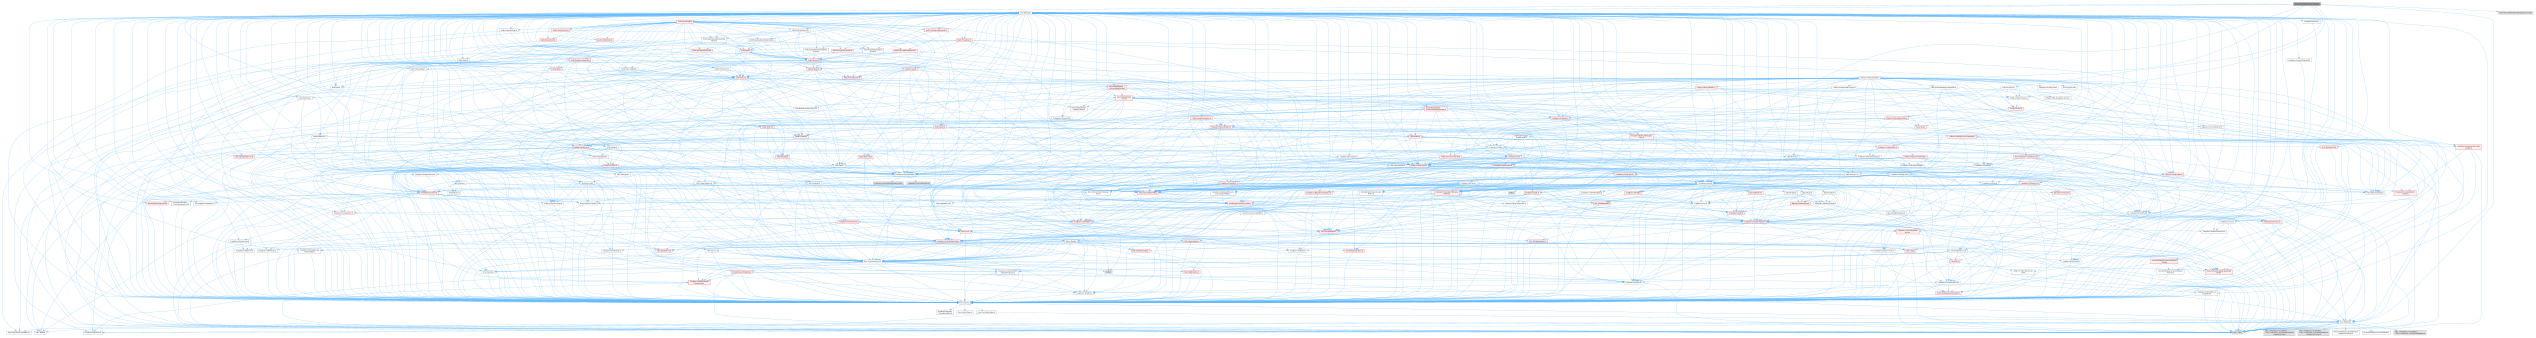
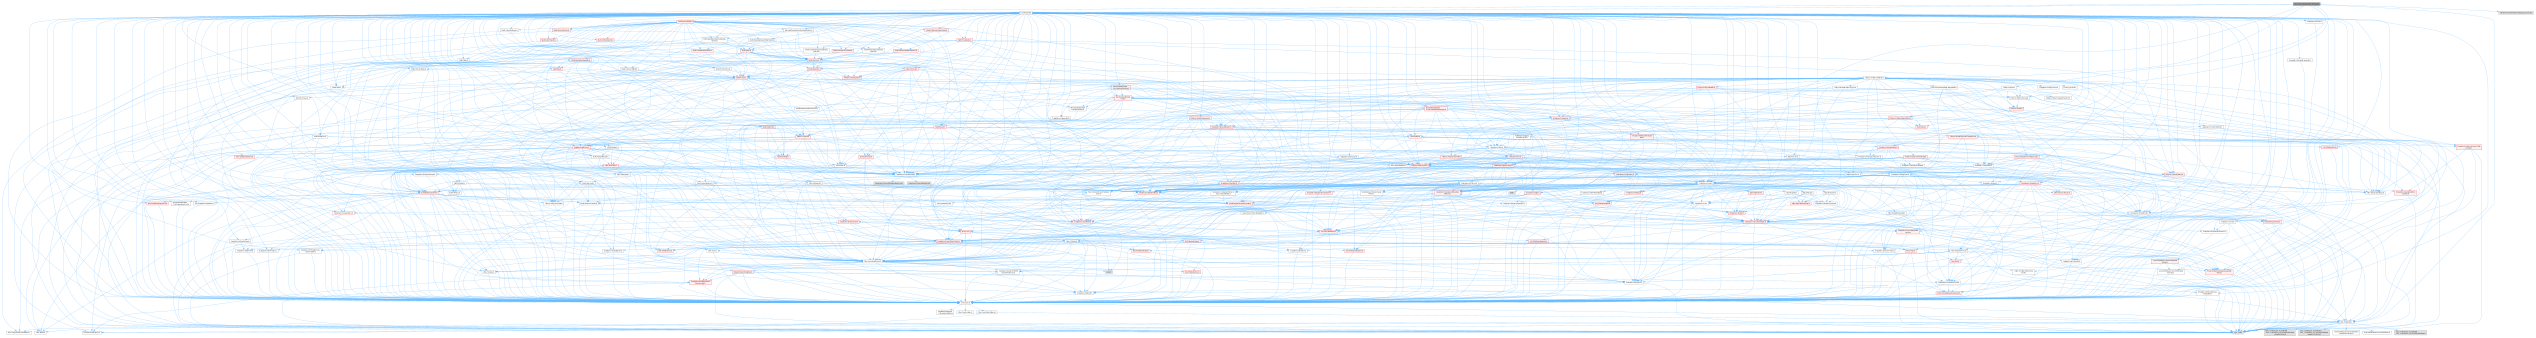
(800, 30) -> (799, 30)
